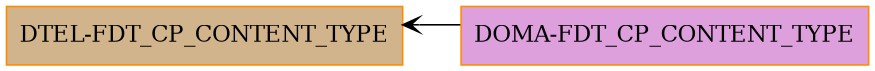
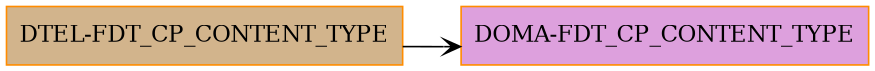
(440, 25) -> (423, 47)
